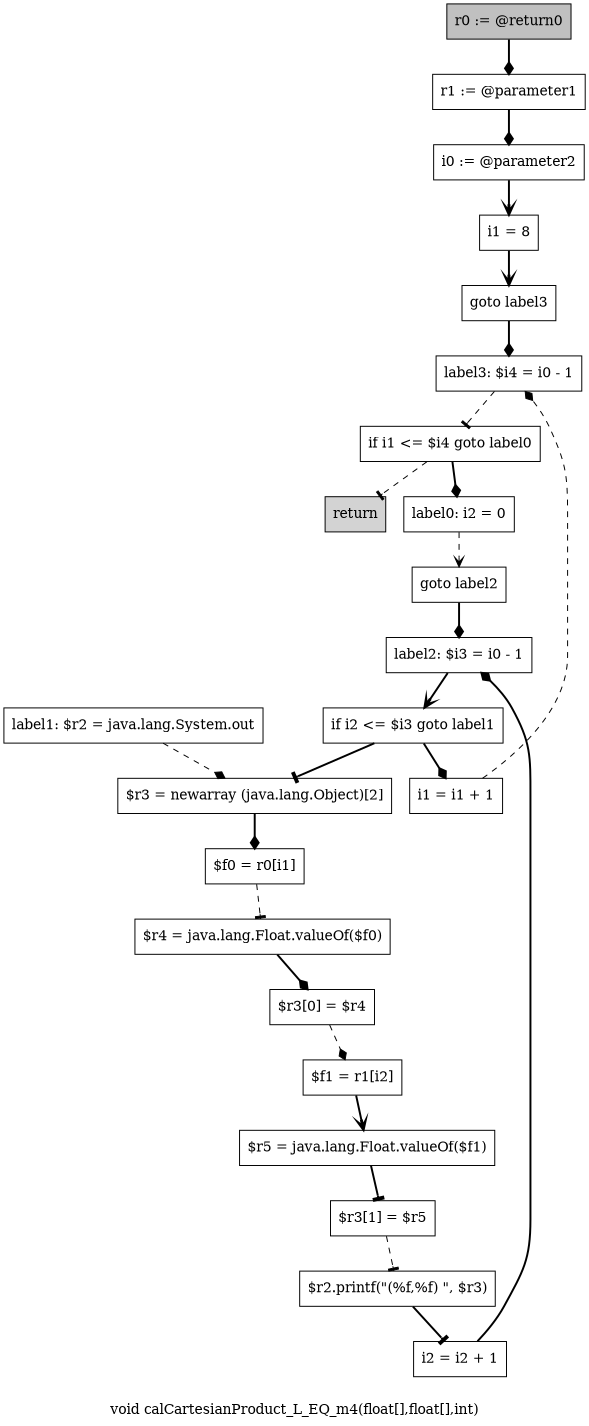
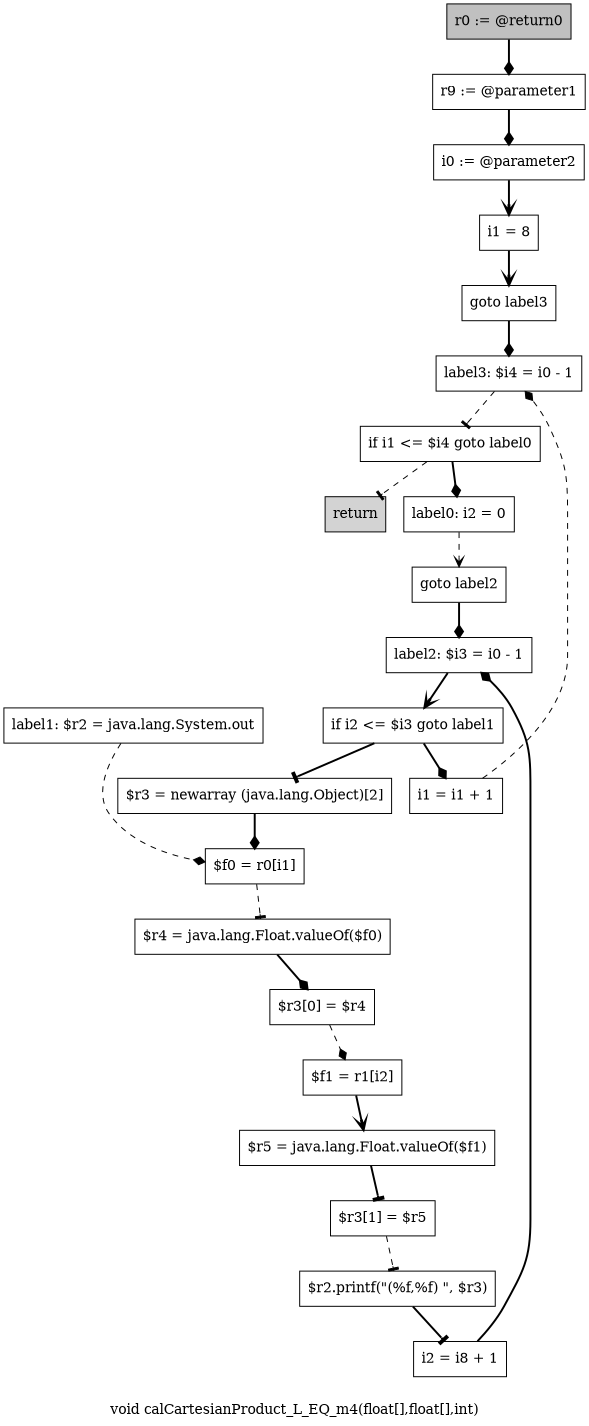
(509, 92) -> (509, 92)
(189, 758) -> (116, 822)
(460, 1359) -> (460, 1359)
